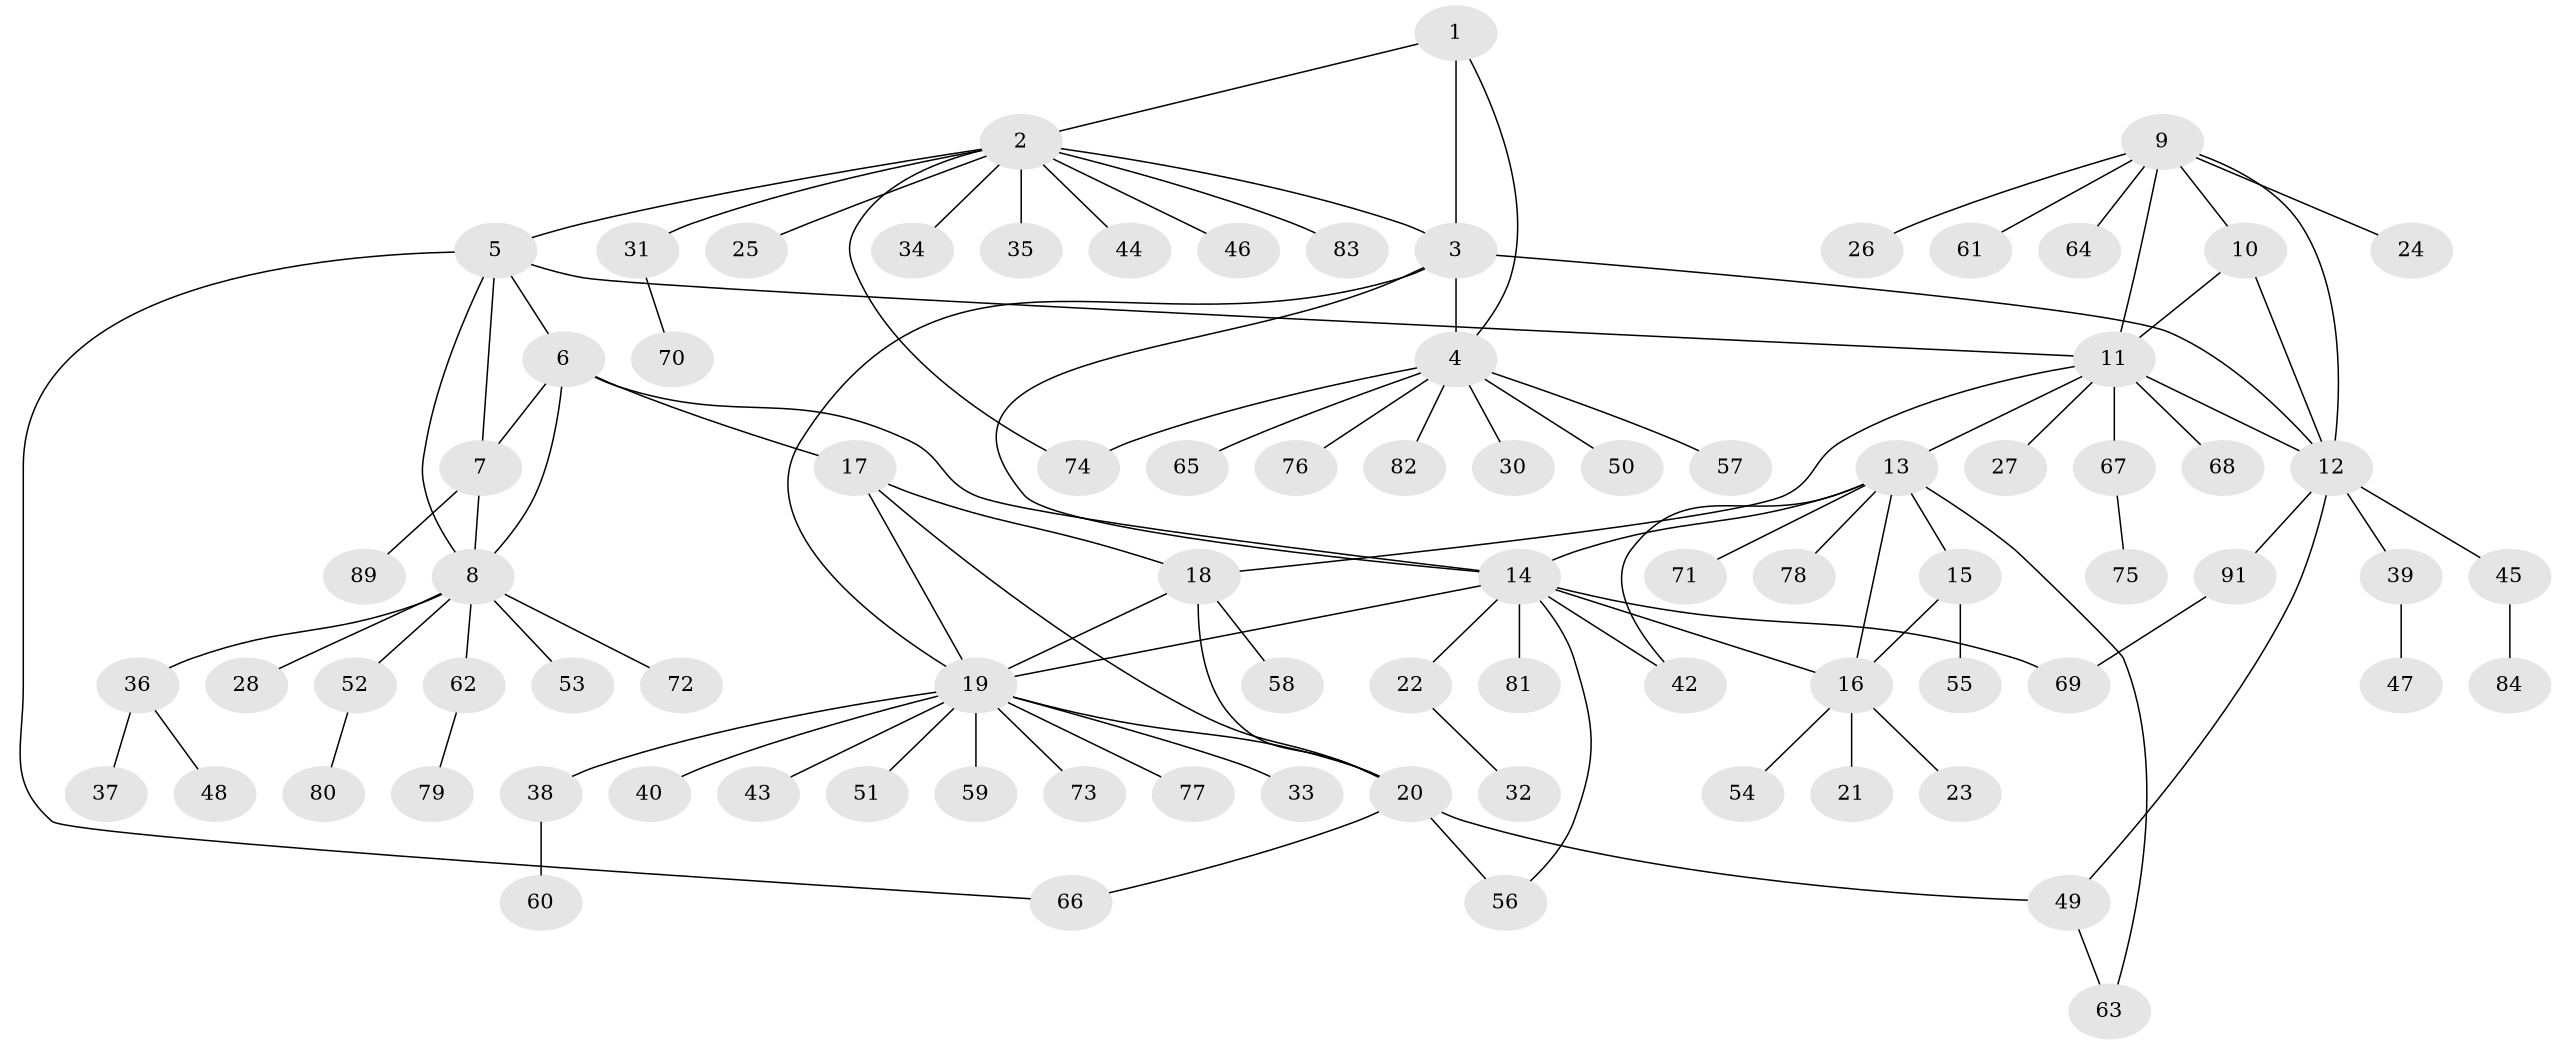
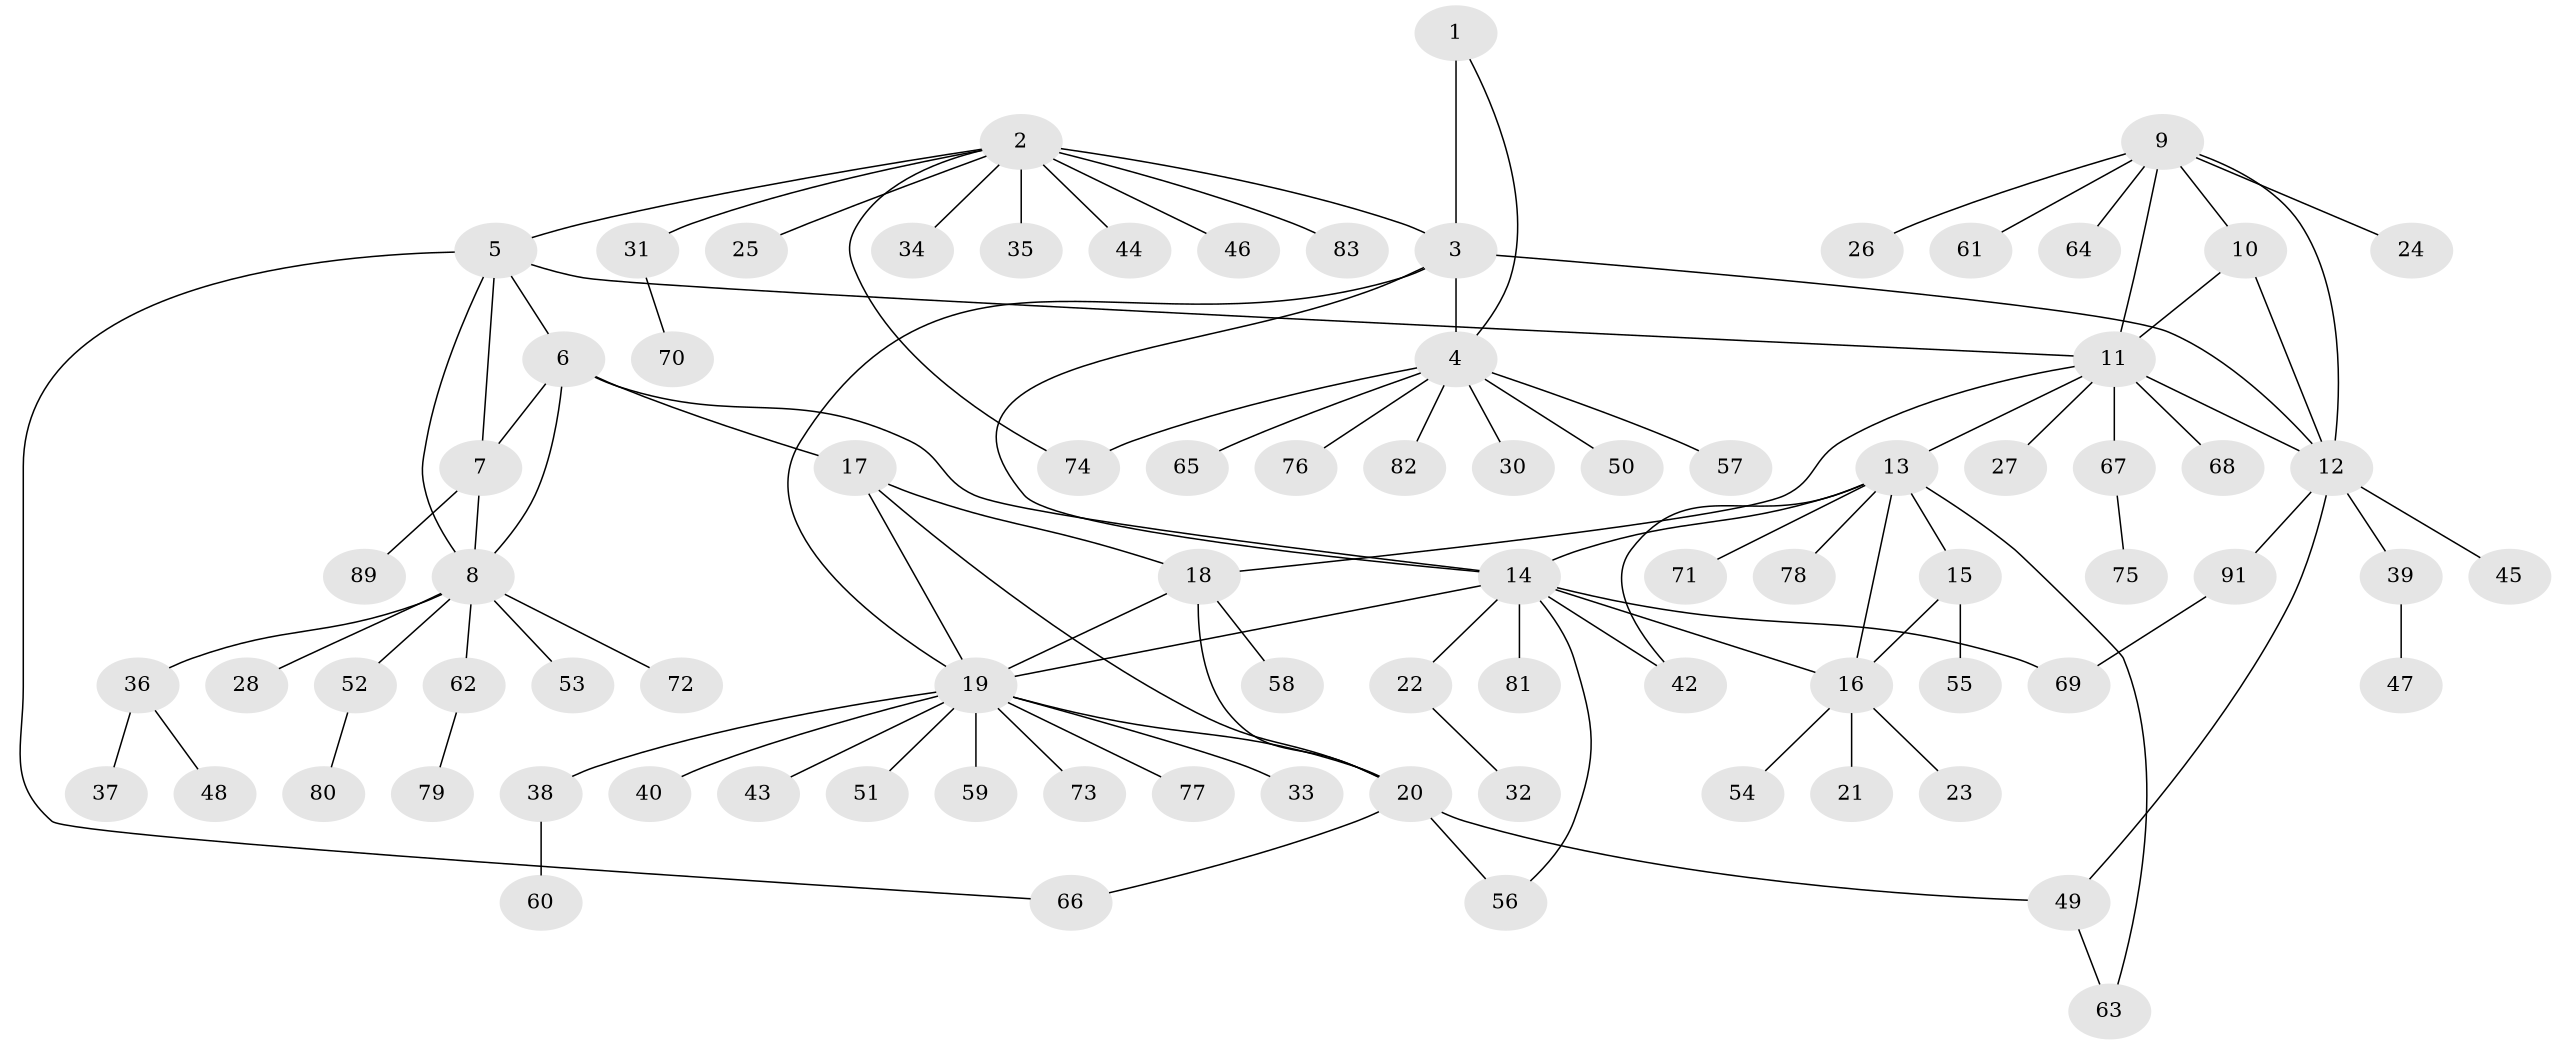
(1239, 88) -> none
(2510, 685) -> none
